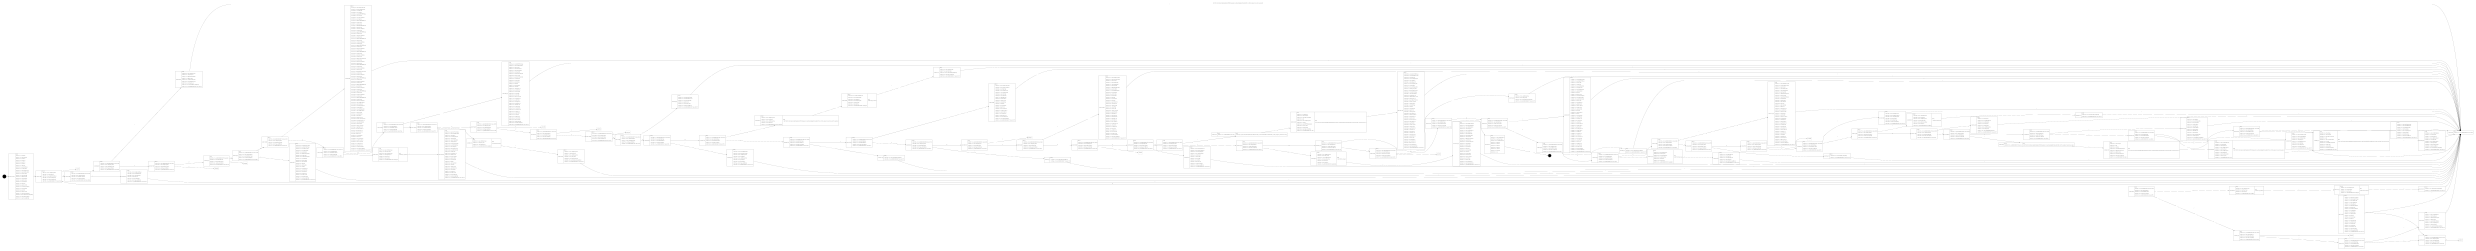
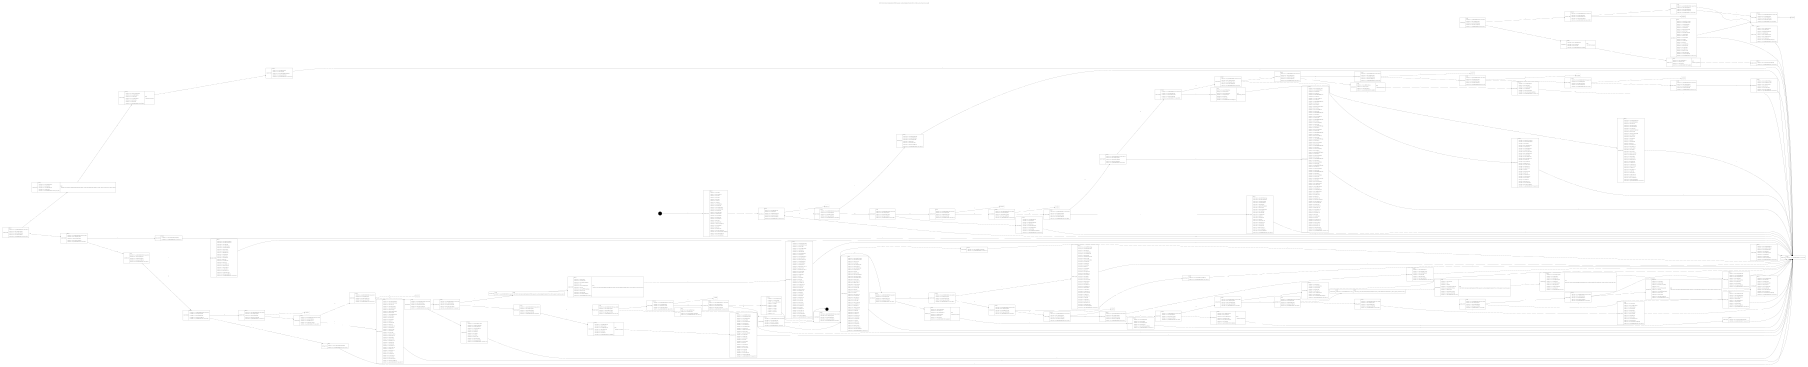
(657, 140) -> none
